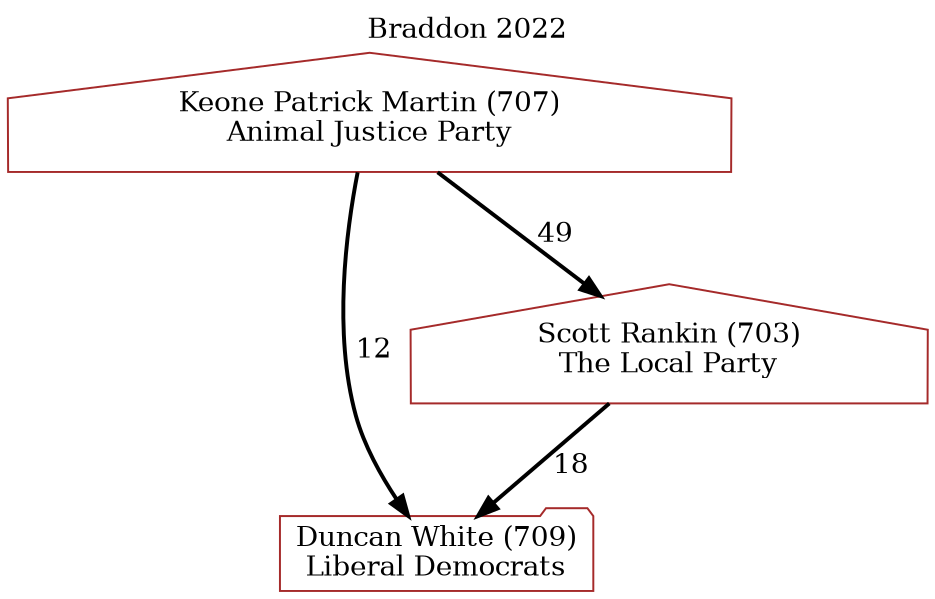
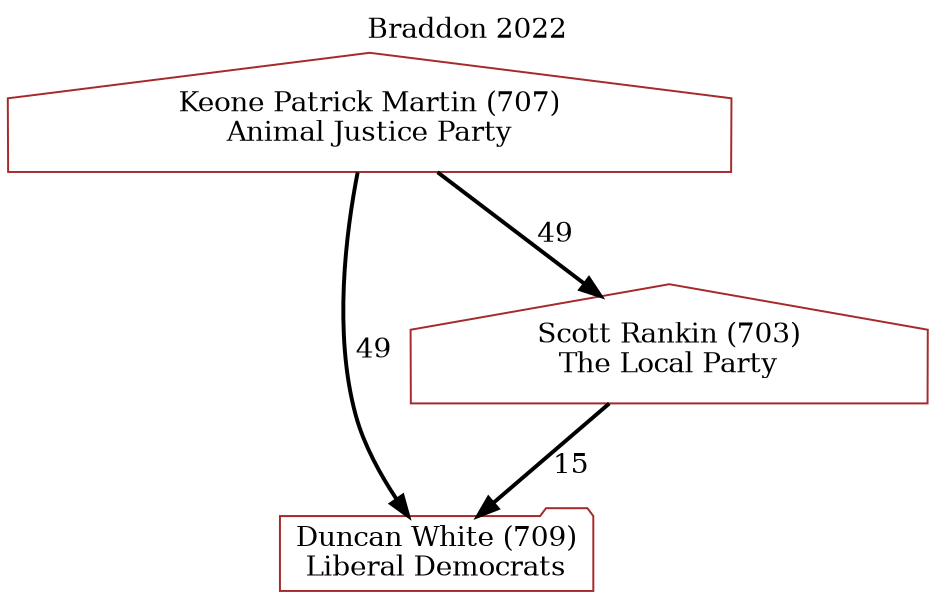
(375, 350) -> (375, 350)
(572, 466) -> (572, 466)
